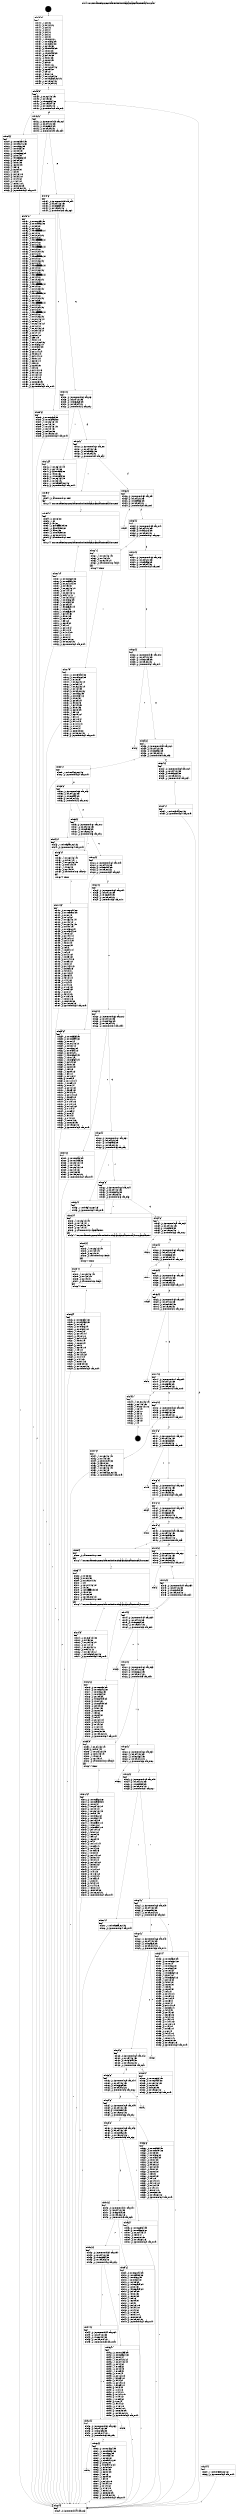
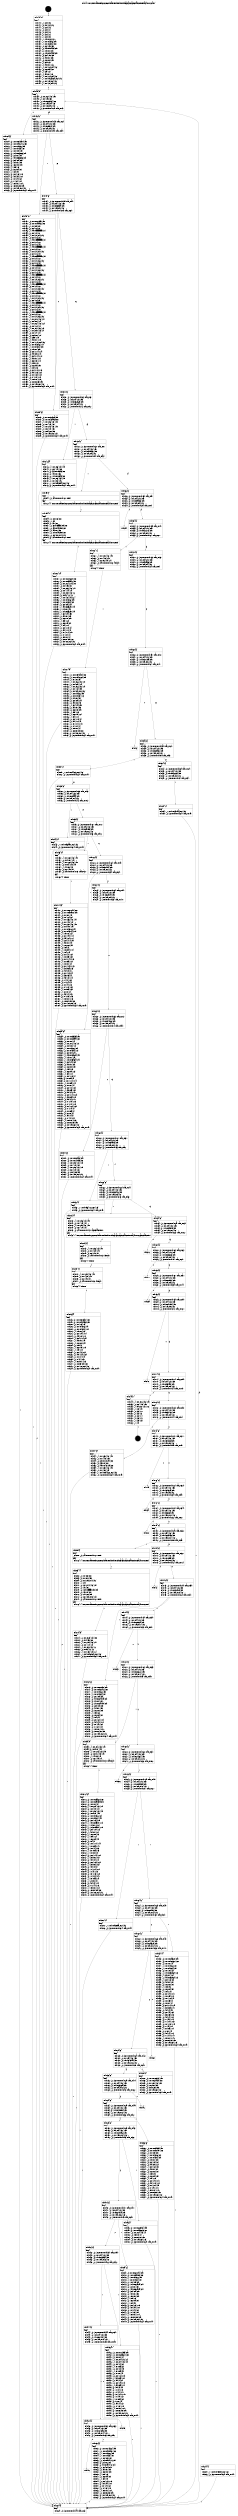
(151, 1267) -> (150, 1268)
